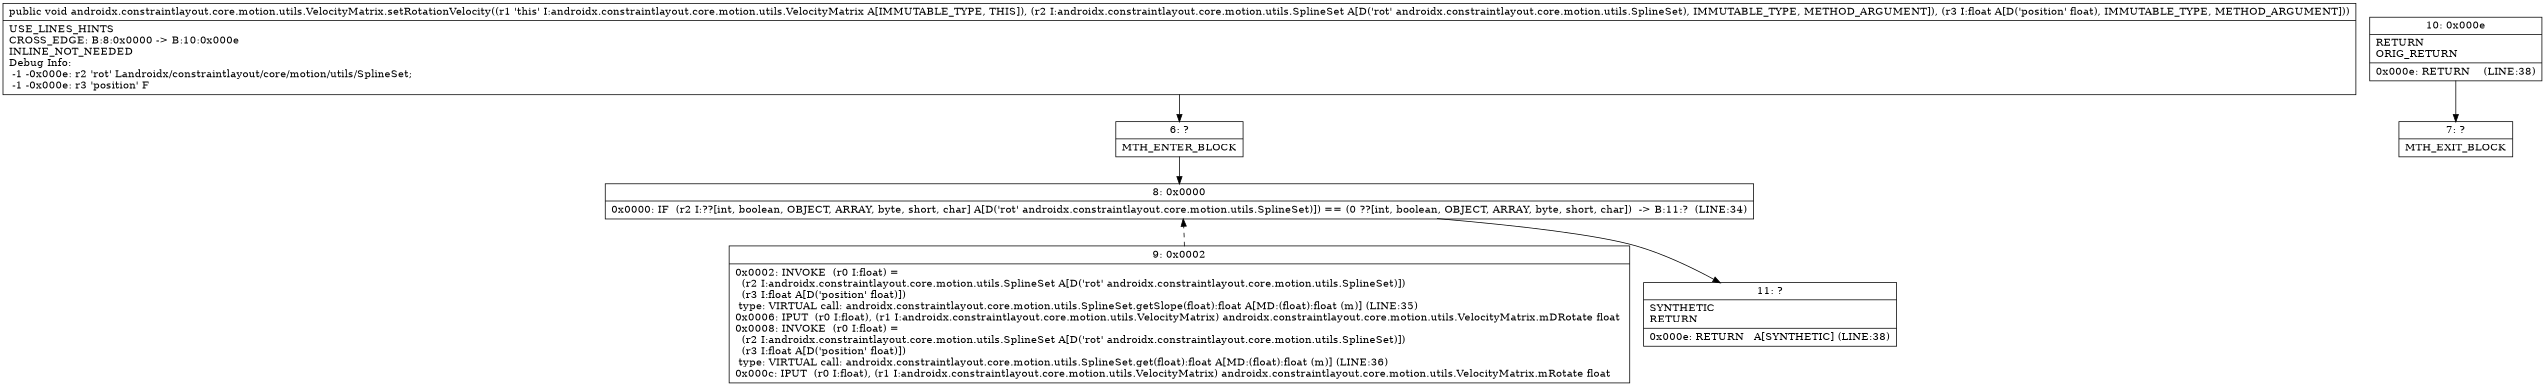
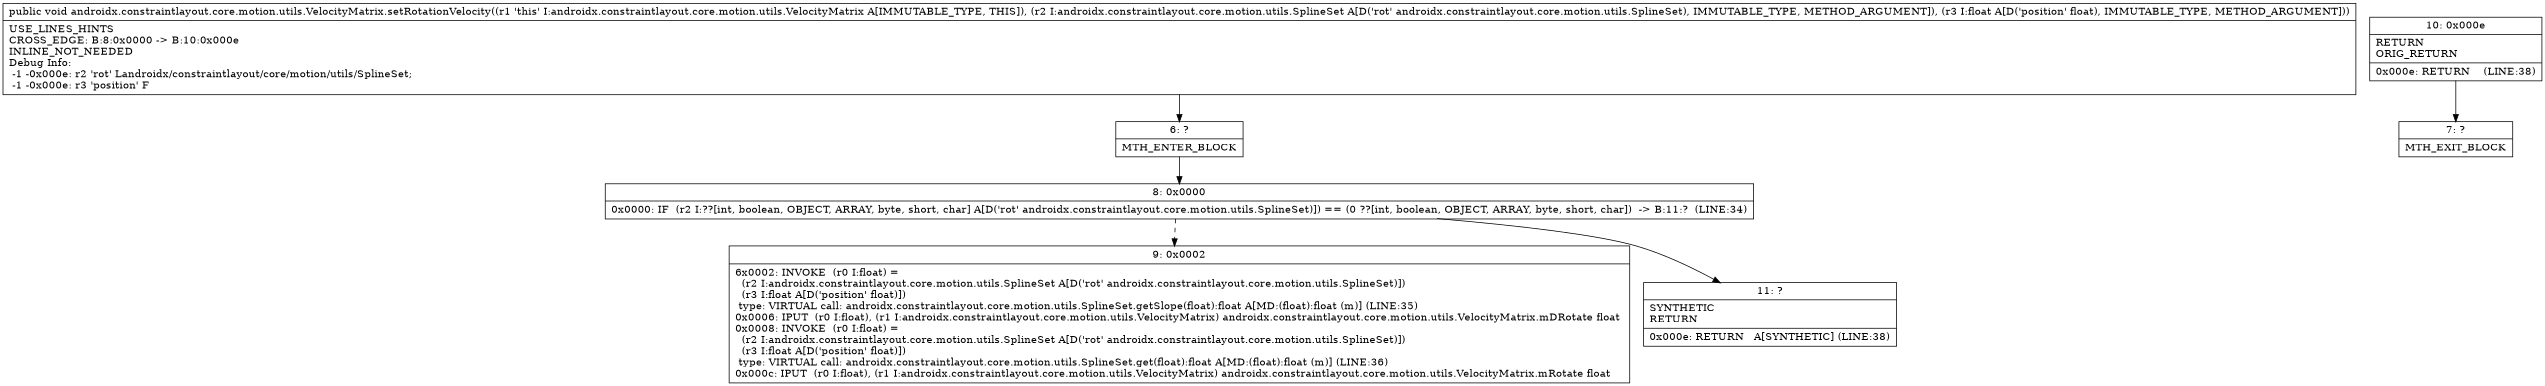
(1184, 236) -> (1175, 229)
(819, 272) -> (819, 272)
